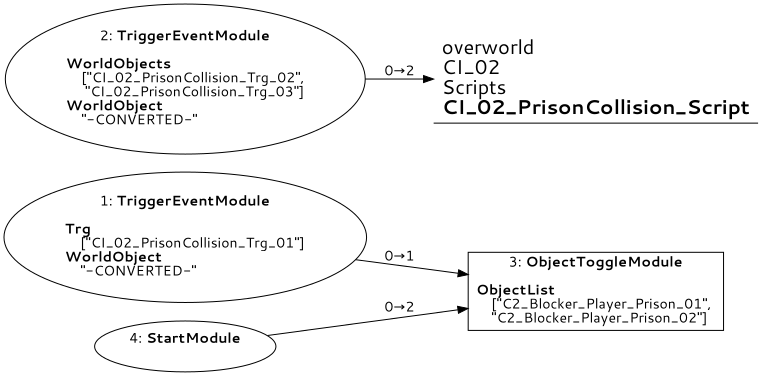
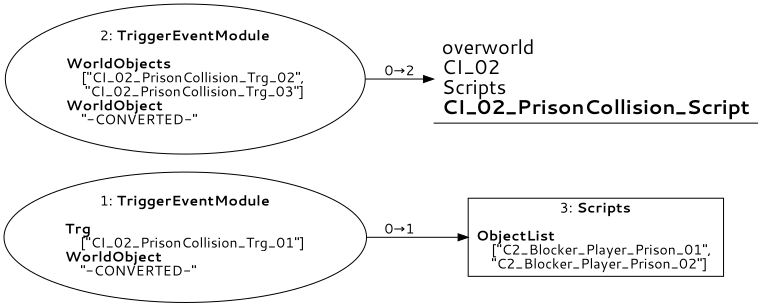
(604, 262) -> (604, 208)
(185, 346) -> none
